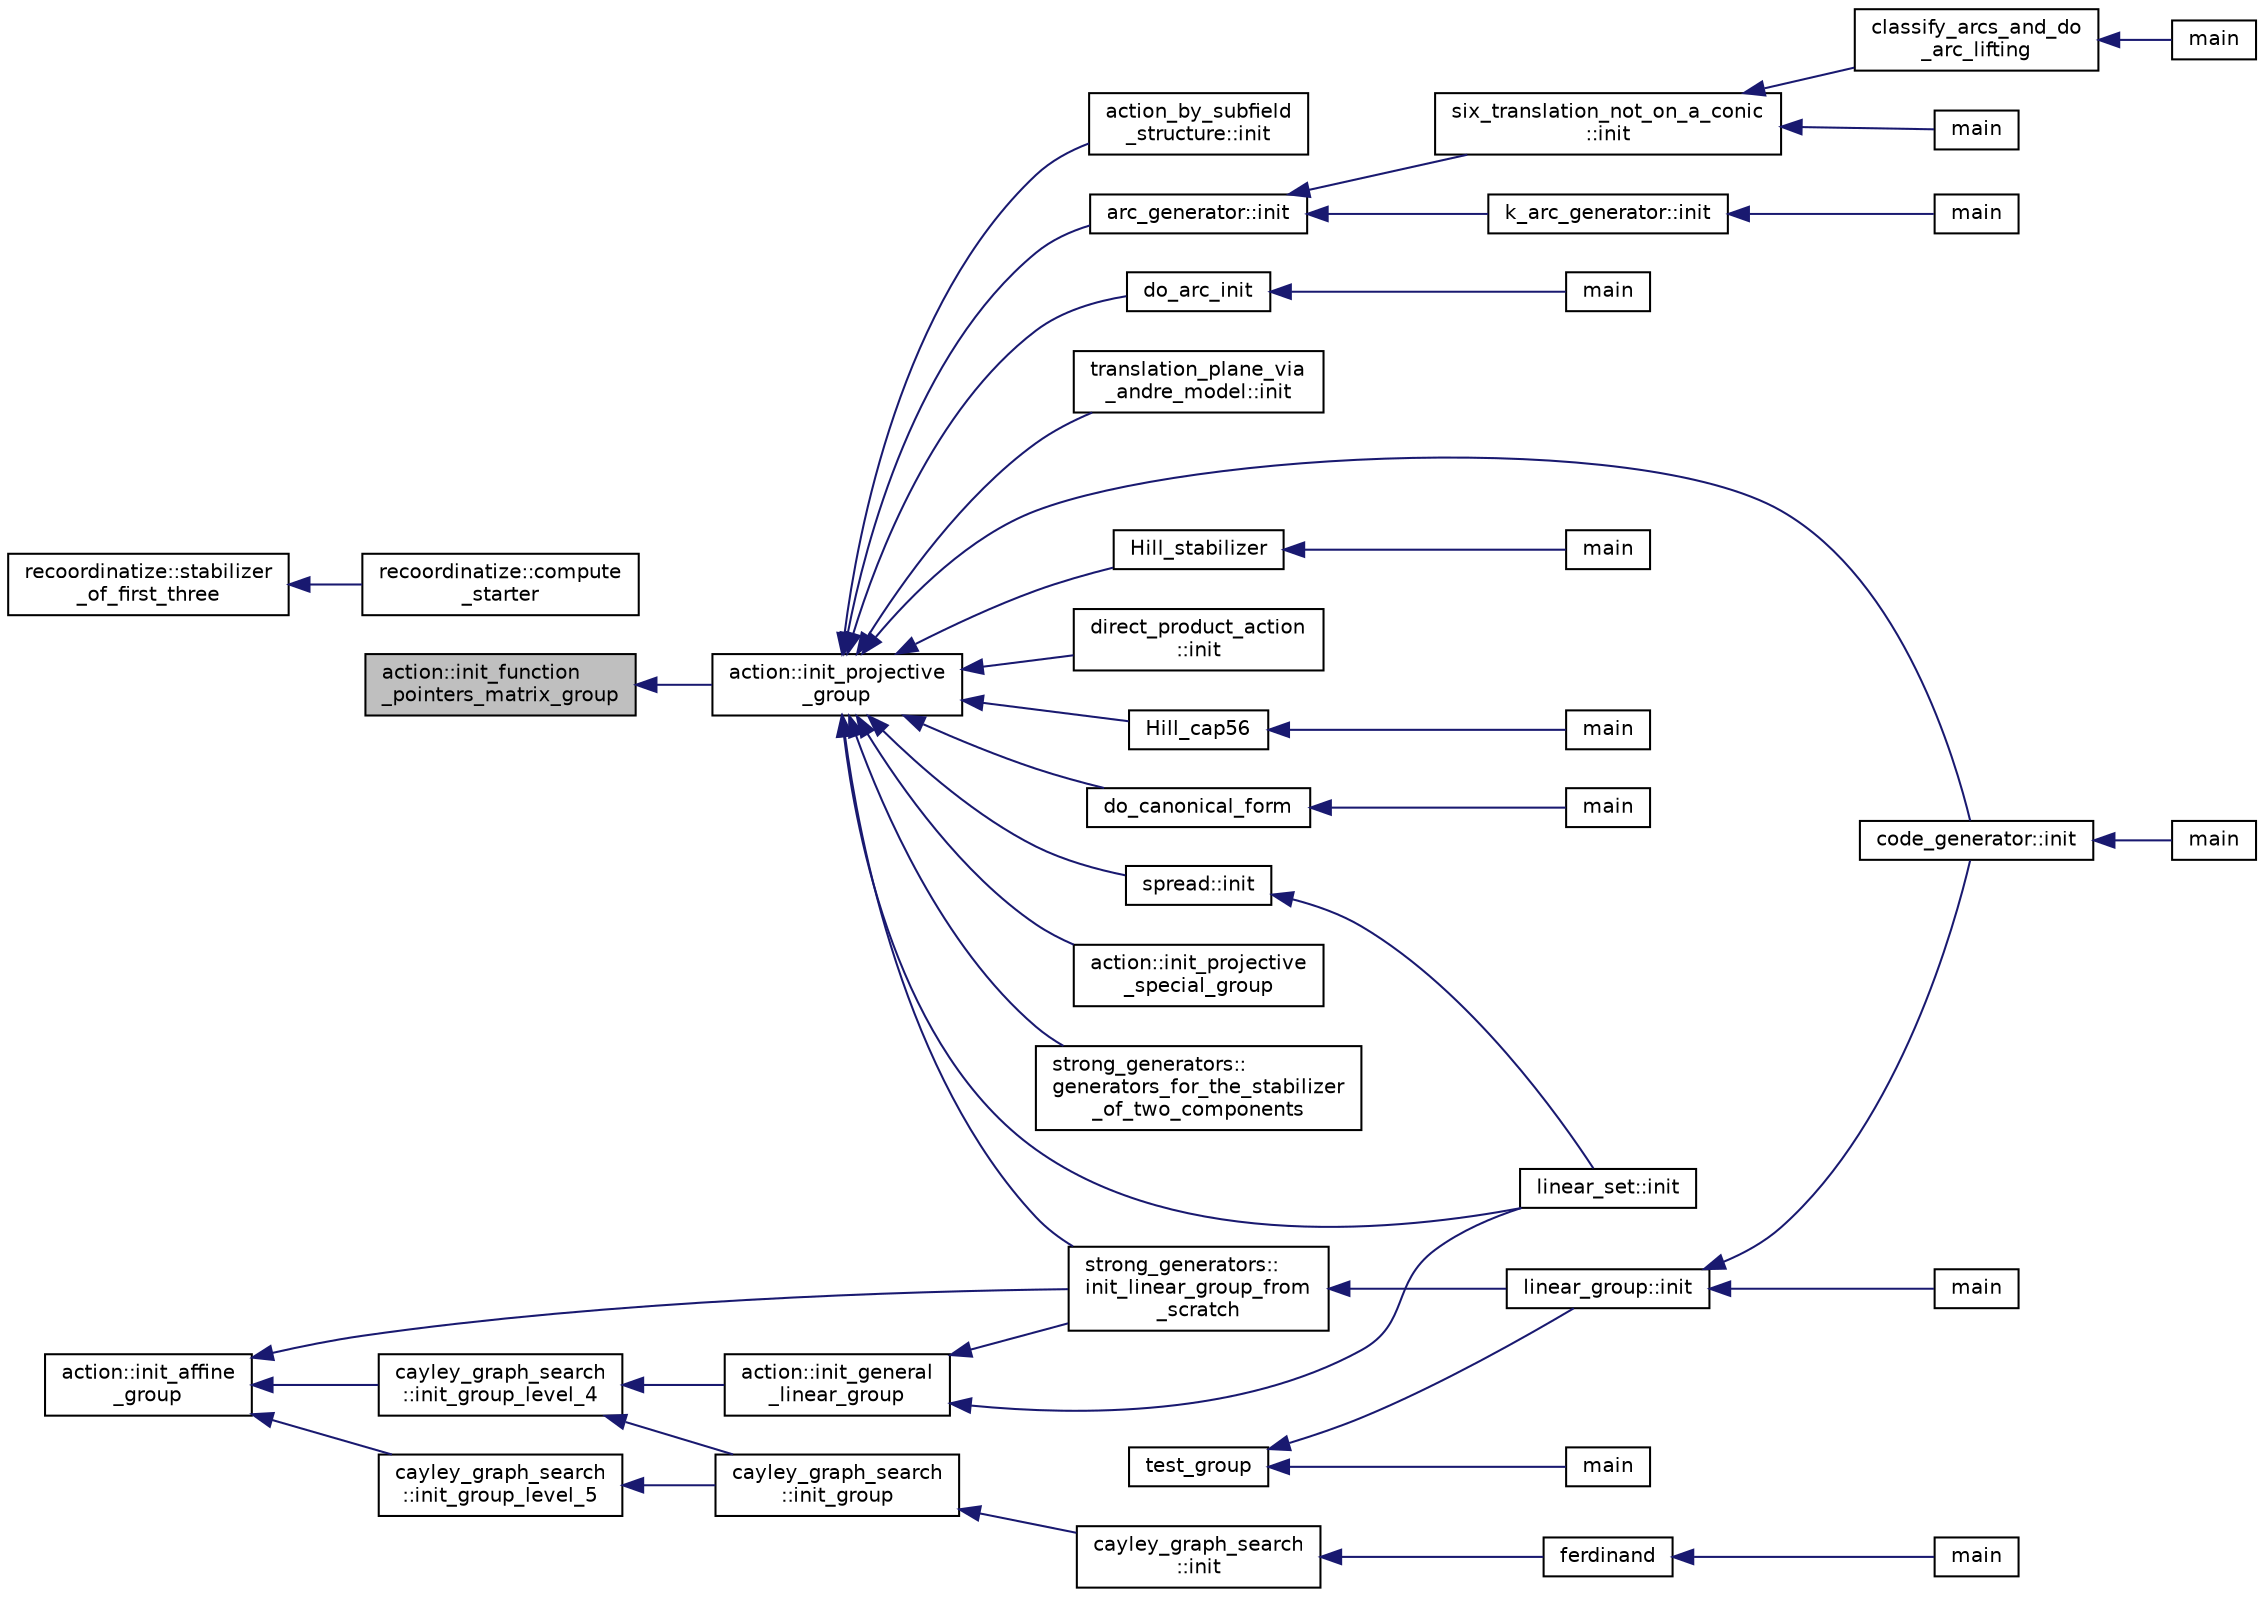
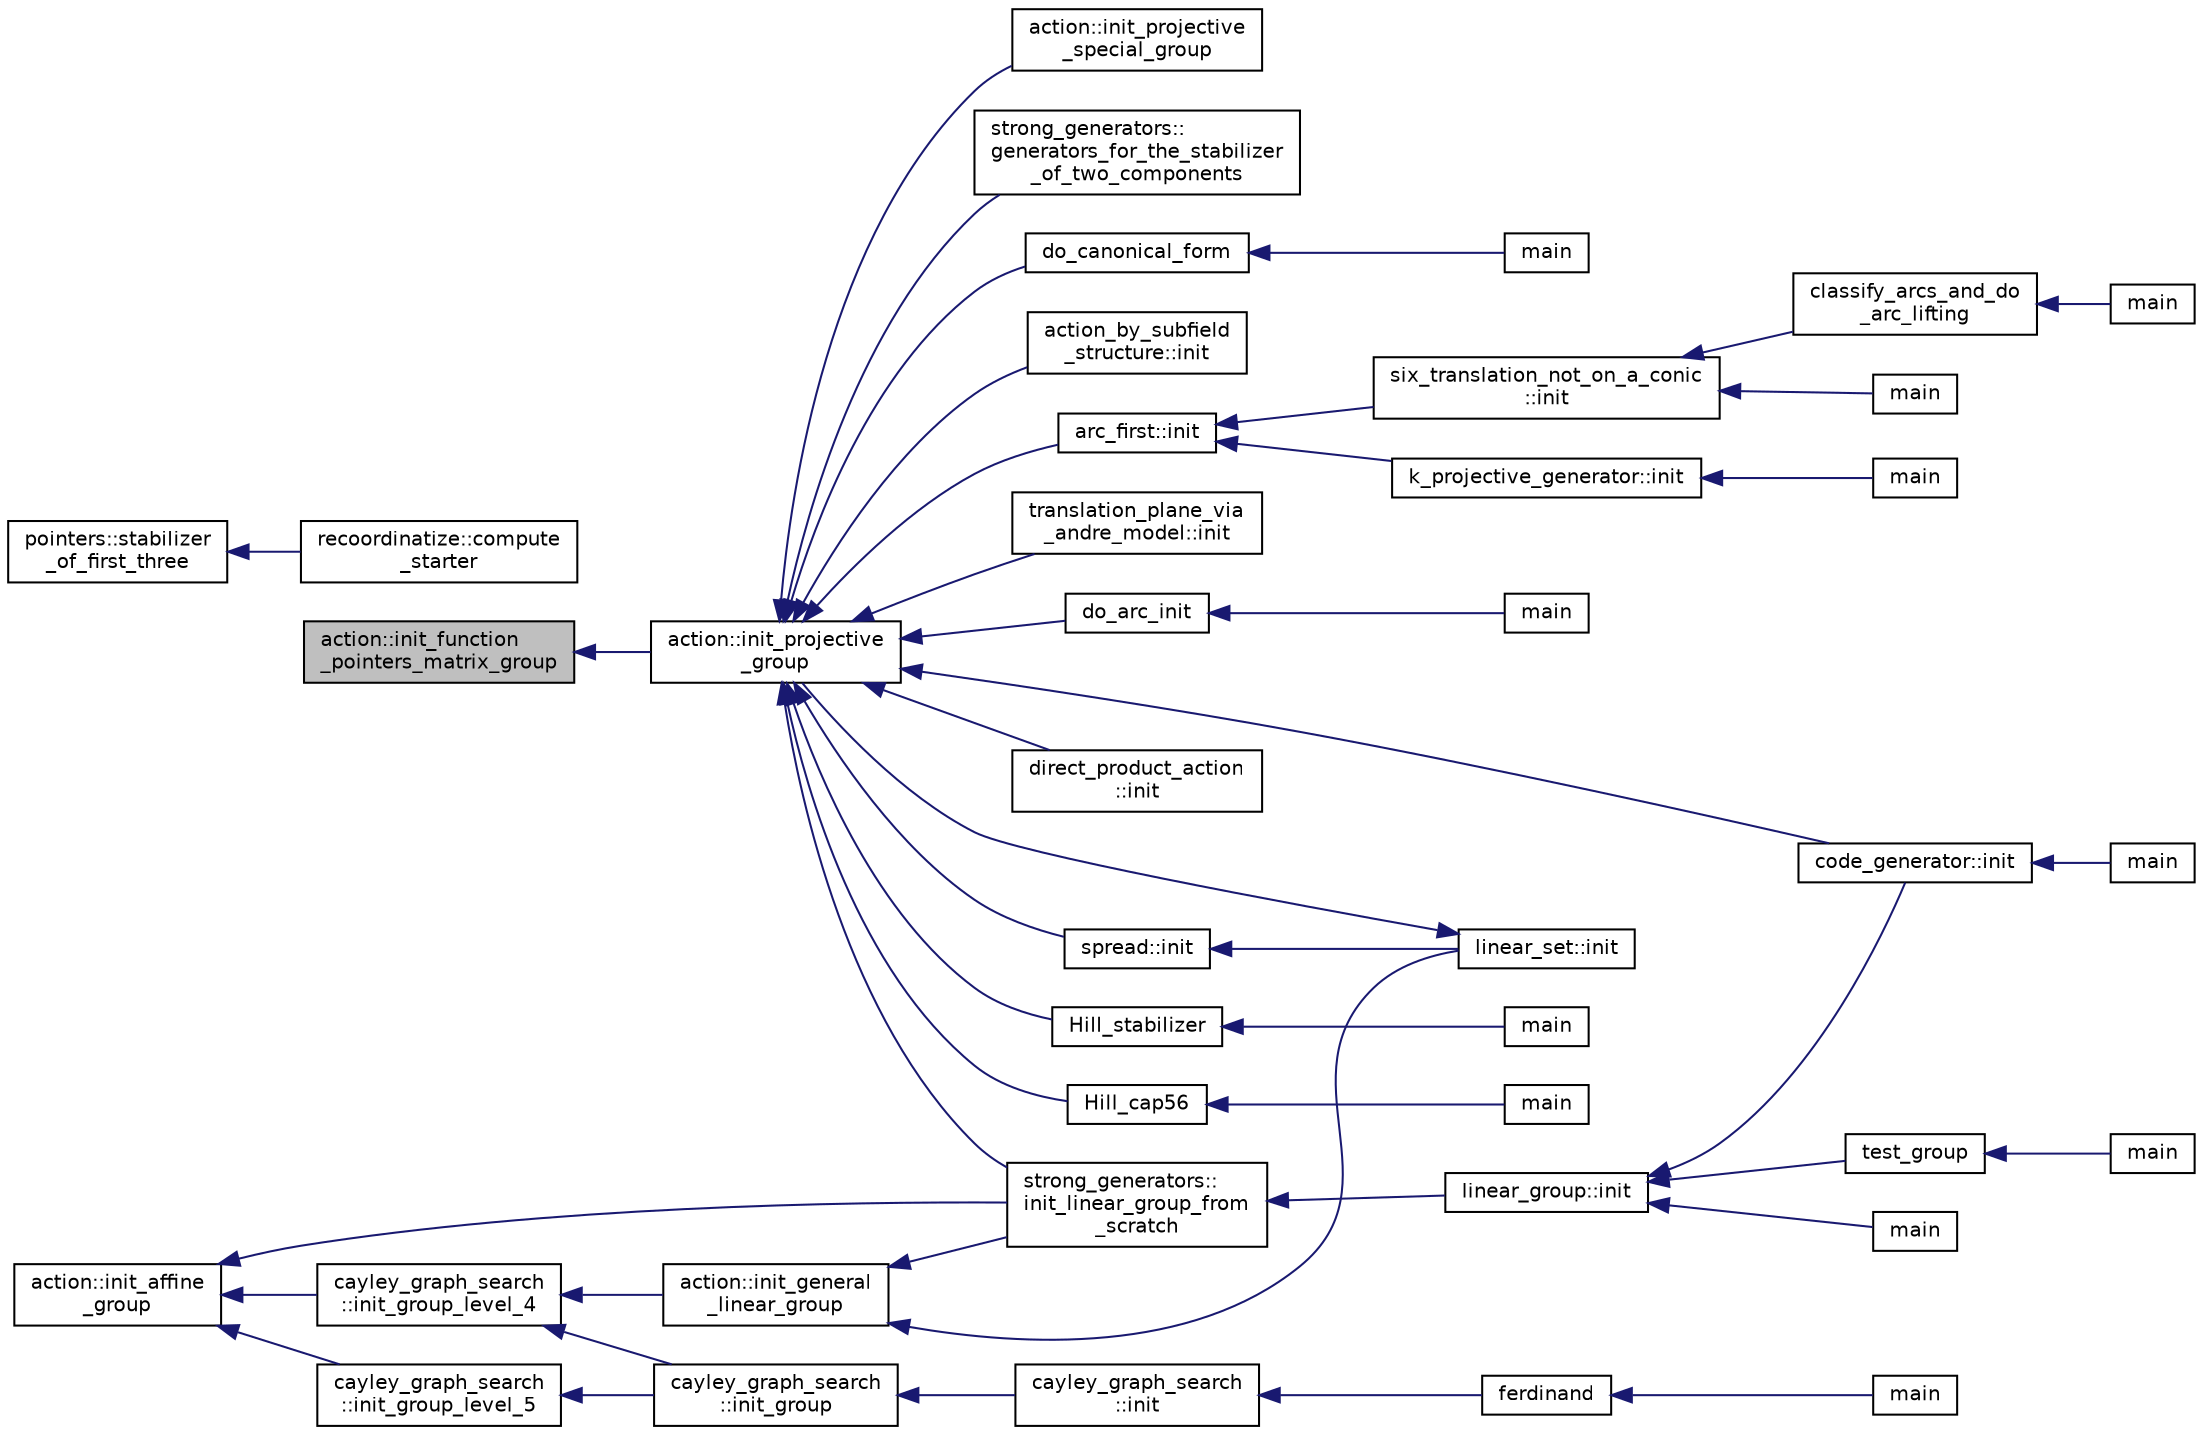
(1199, 214) -> (1137, 433)
(1608, 214) -> (1547, 478)
(148, 584) -> (118, 552)
(1051, 1158) -> (1092, 864)
(1435, 1384) -> (1757, 1170)
